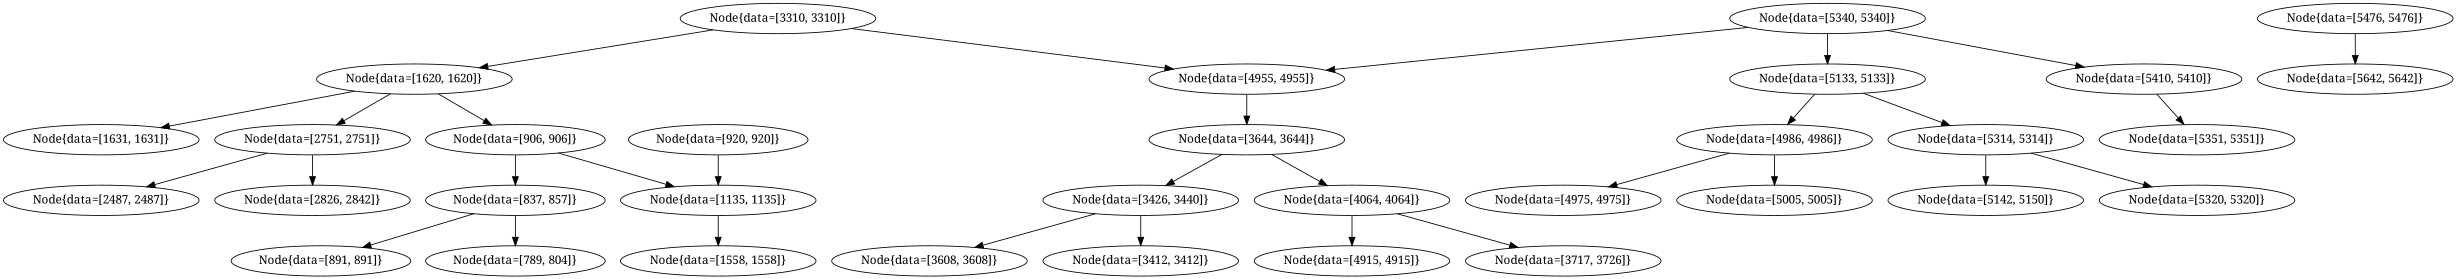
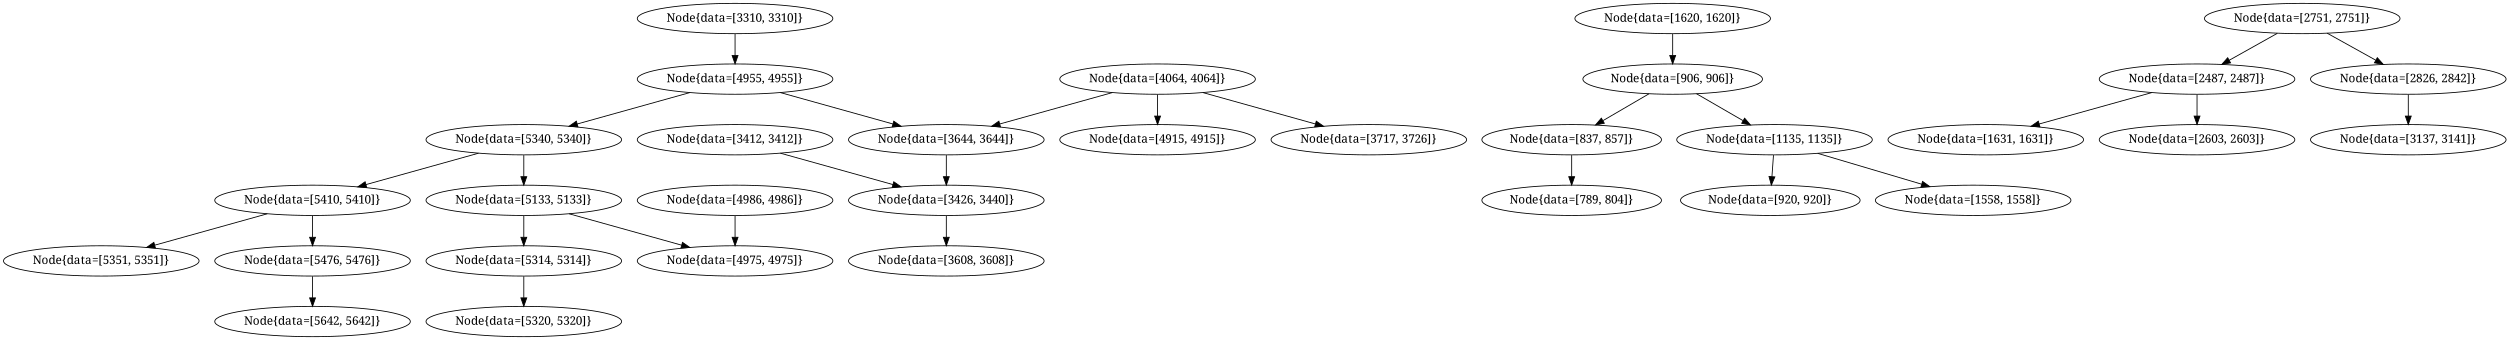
(601, 48) -> none
(1541, 48) -> (633, 108)
(1804, 106) -> (625, 229)
(367, 107) -> none
(262, 109) -> (2095, 108)
none -> (2197, 140)
none -> (2408, 140)
(718, 166) -> (1773, 166)
(1296, 168) -> (1056, 108)
(1774, 200) -> none
(1986, 200) -> none
none -> (313, 226)
(1141, 226) -> (837, 169)
(321, 261) -> none
